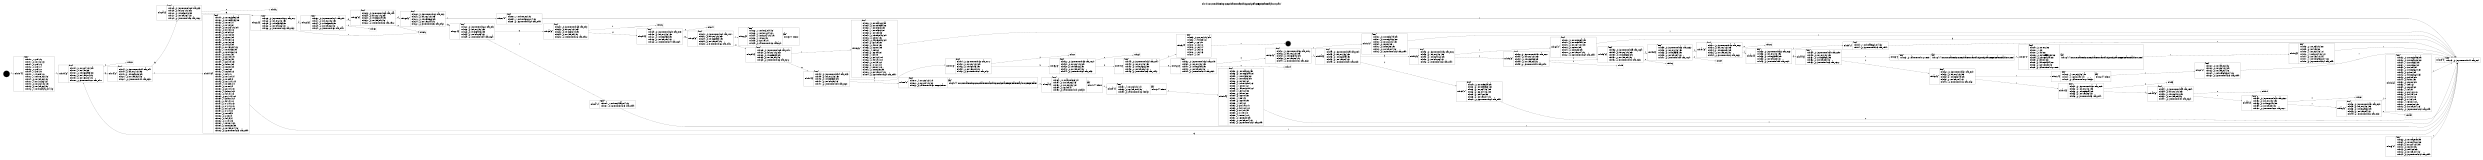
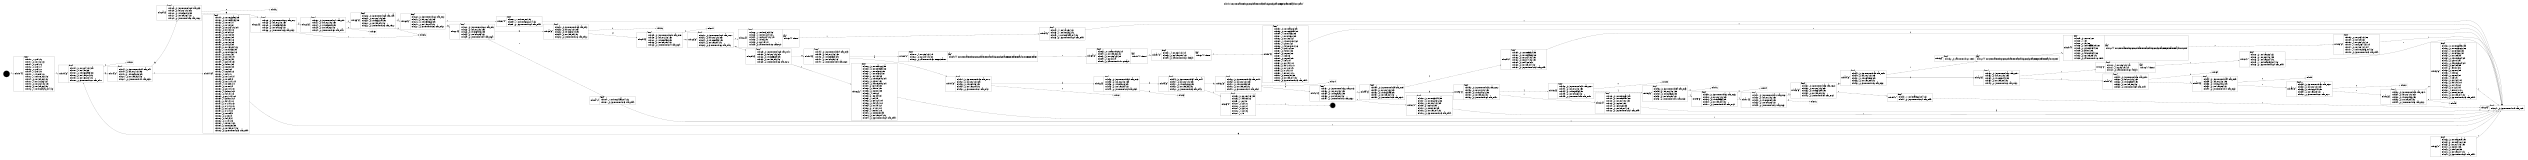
none -> (1062, 34)
